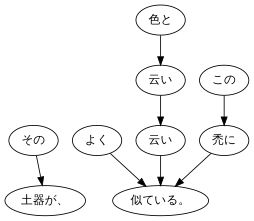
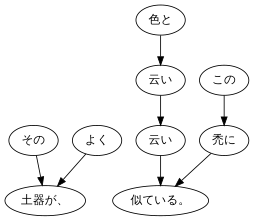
(125, 167) -> (75, 167)
